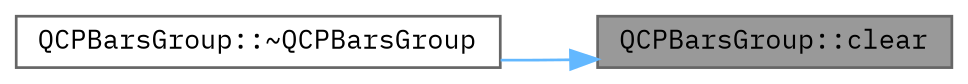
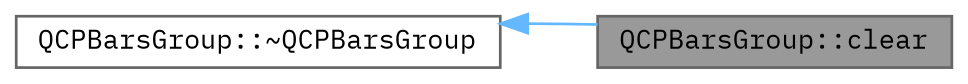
(535, 60) -> (563, 24)
